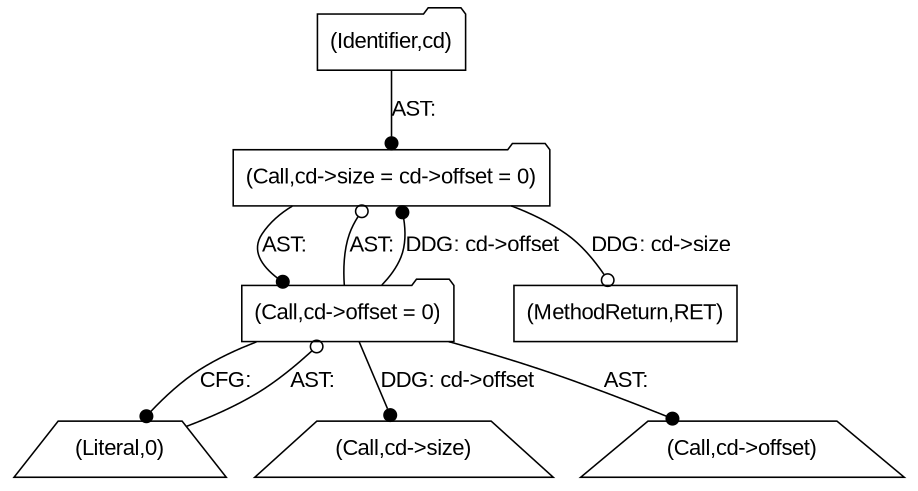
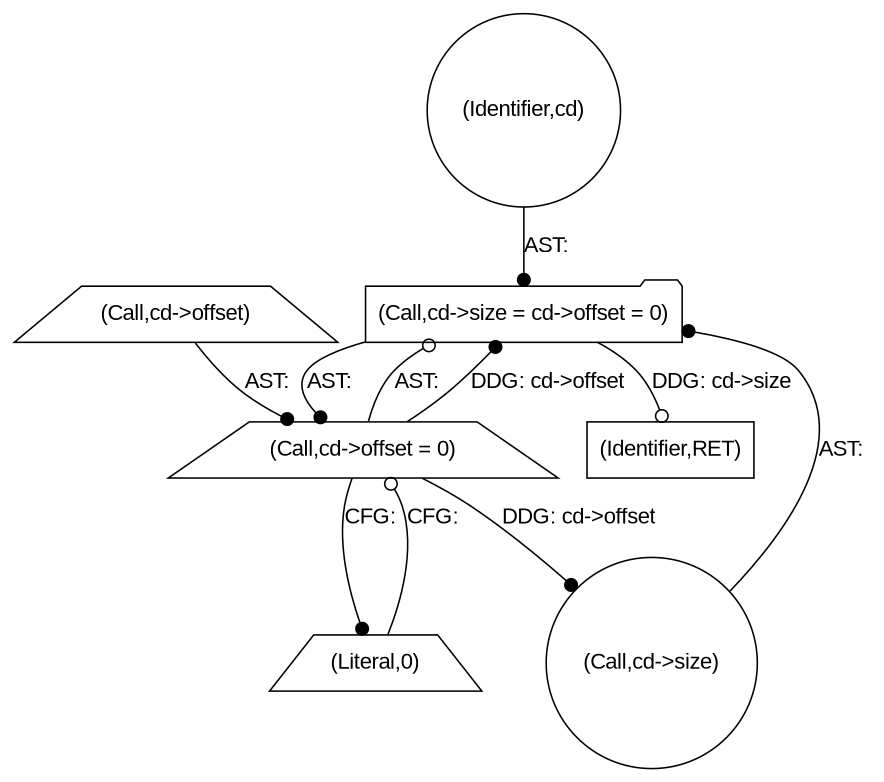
(392, 42) -> (524, 110)
(348, 314) -> (363, 450)
(625, 314) -> (670, 450)
(559, 376) -> (234, 385)
(316, 381) -> (436, 518)
none -> (818, 436)
(404, 449) -> (652, 663)
